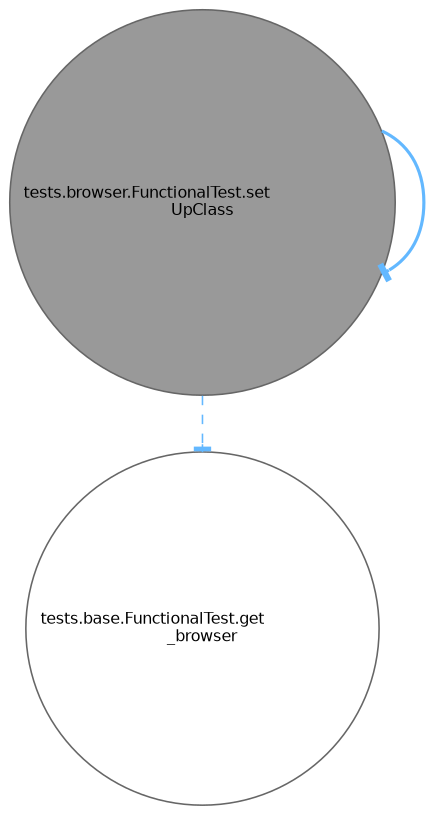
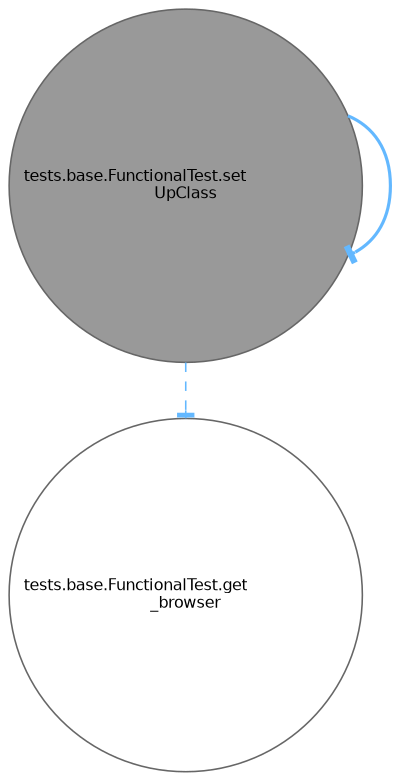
(202, 202) -> (186, 186)
